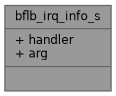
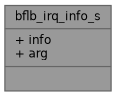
(45, 40) -> (34, 40)
